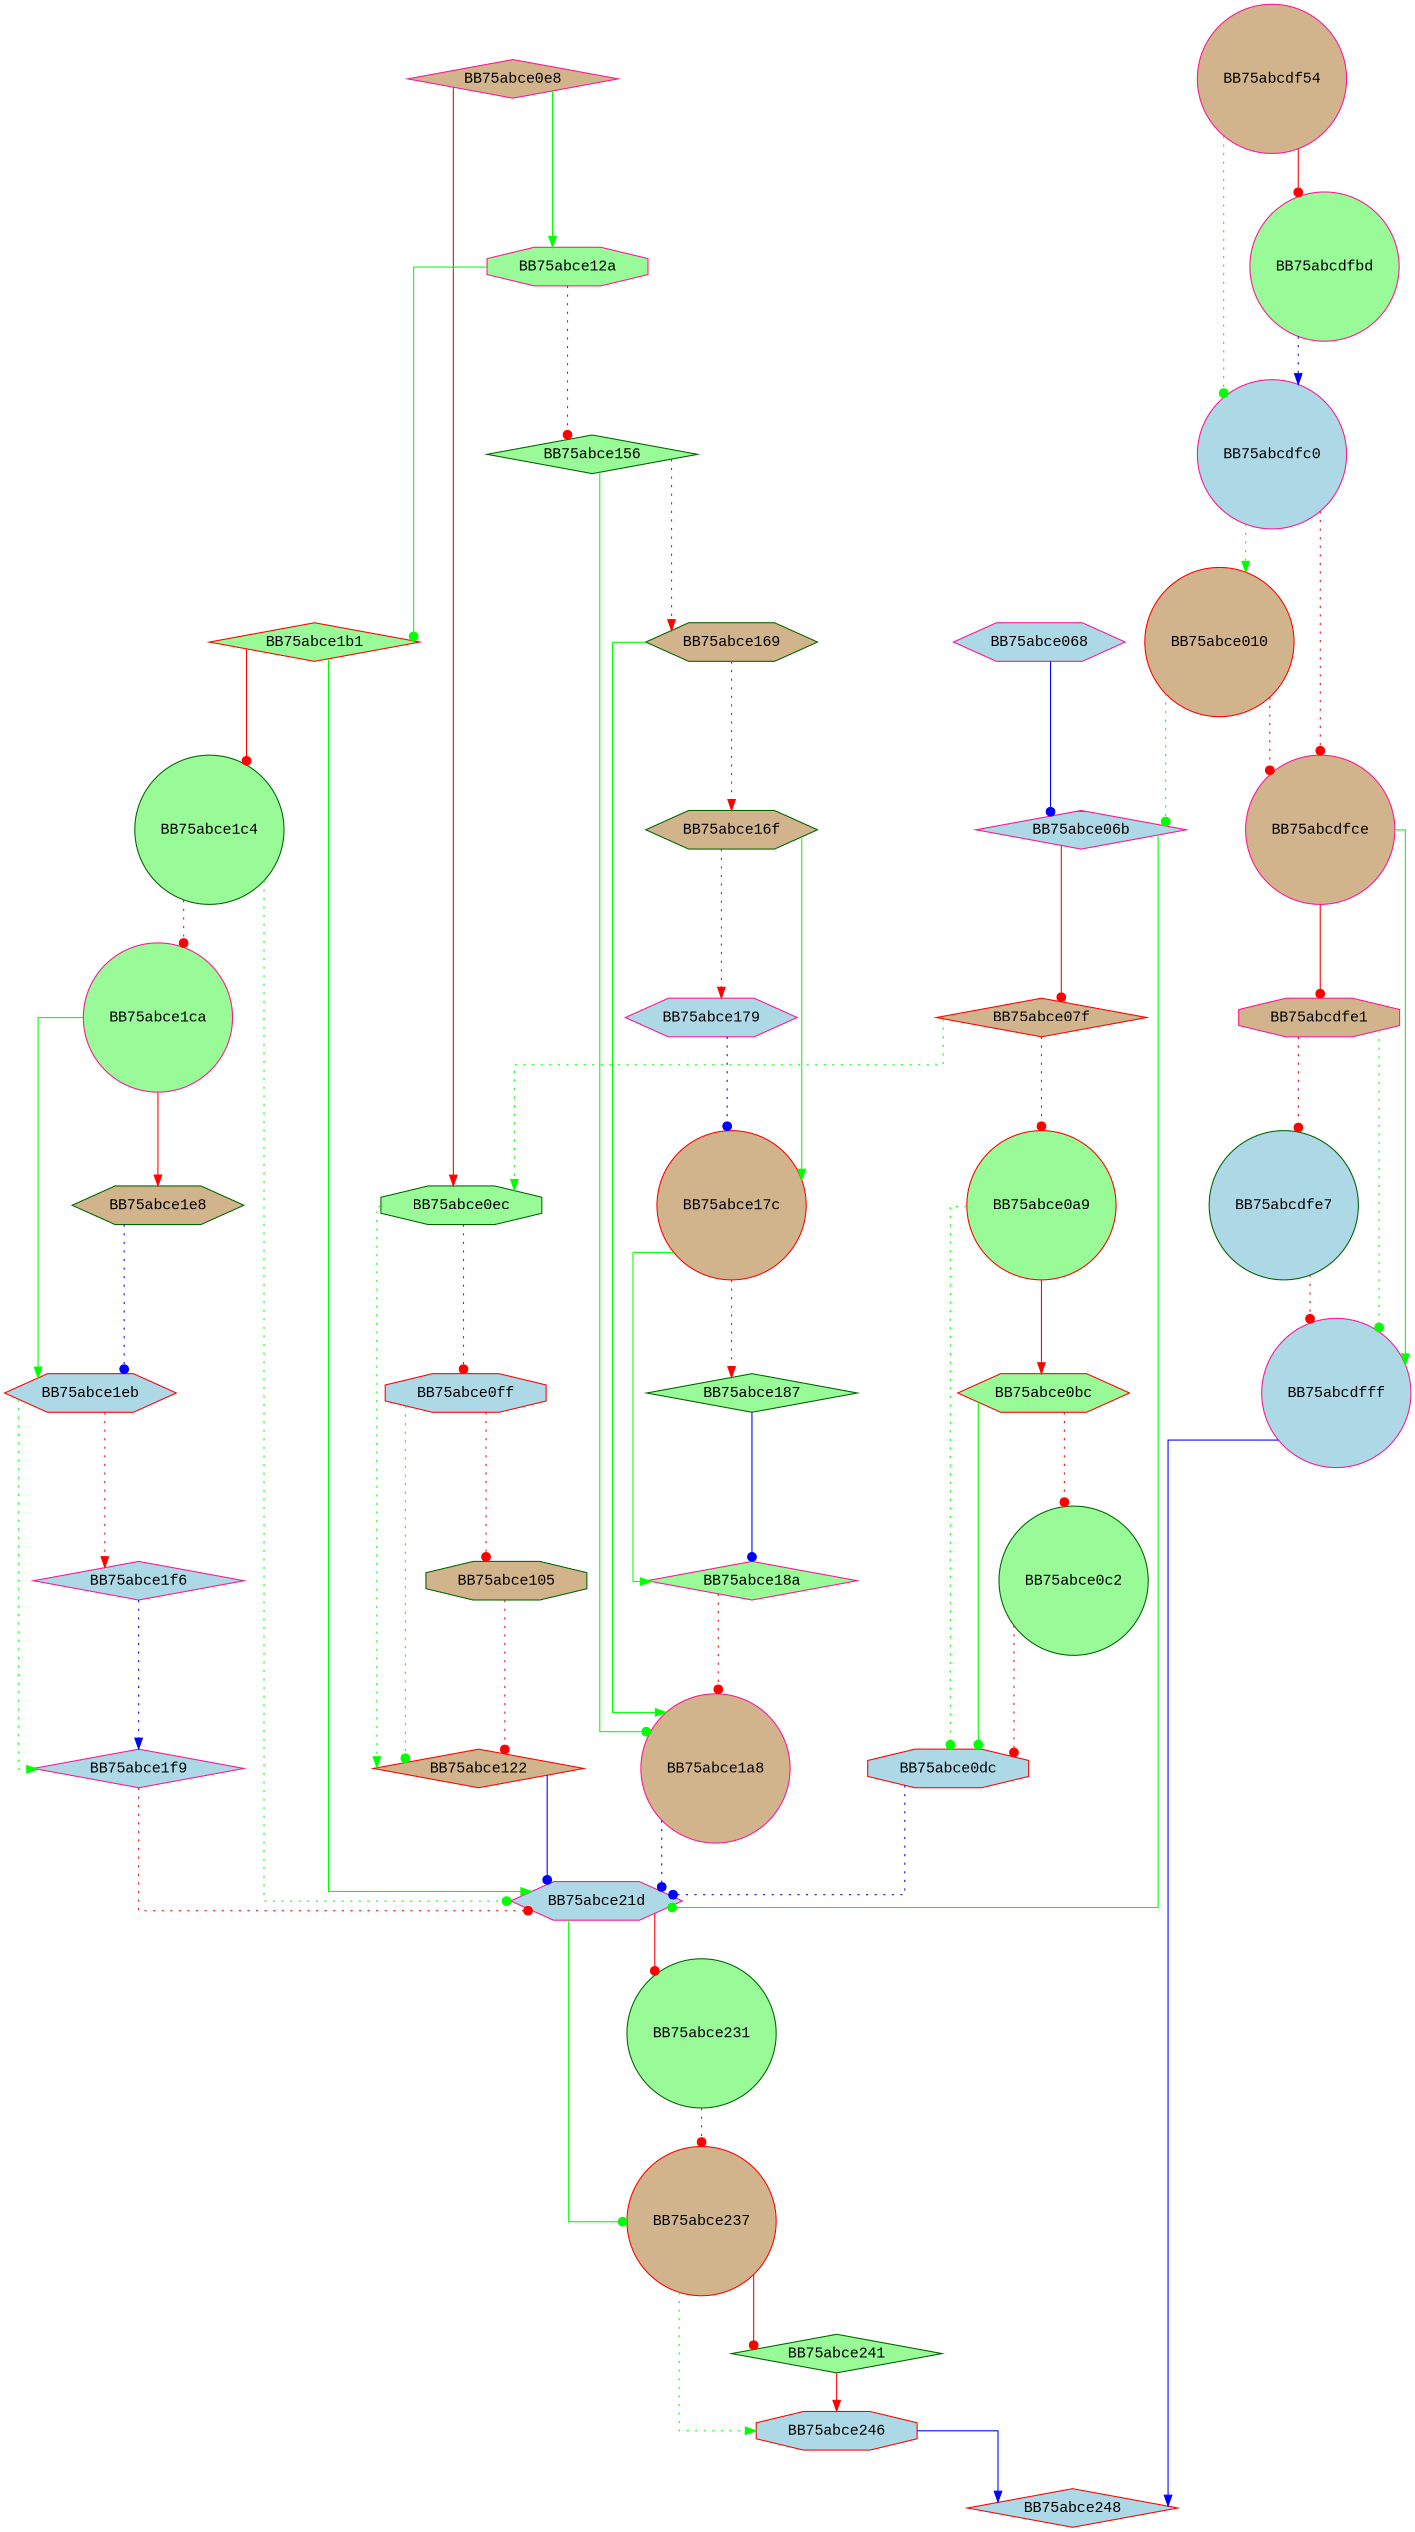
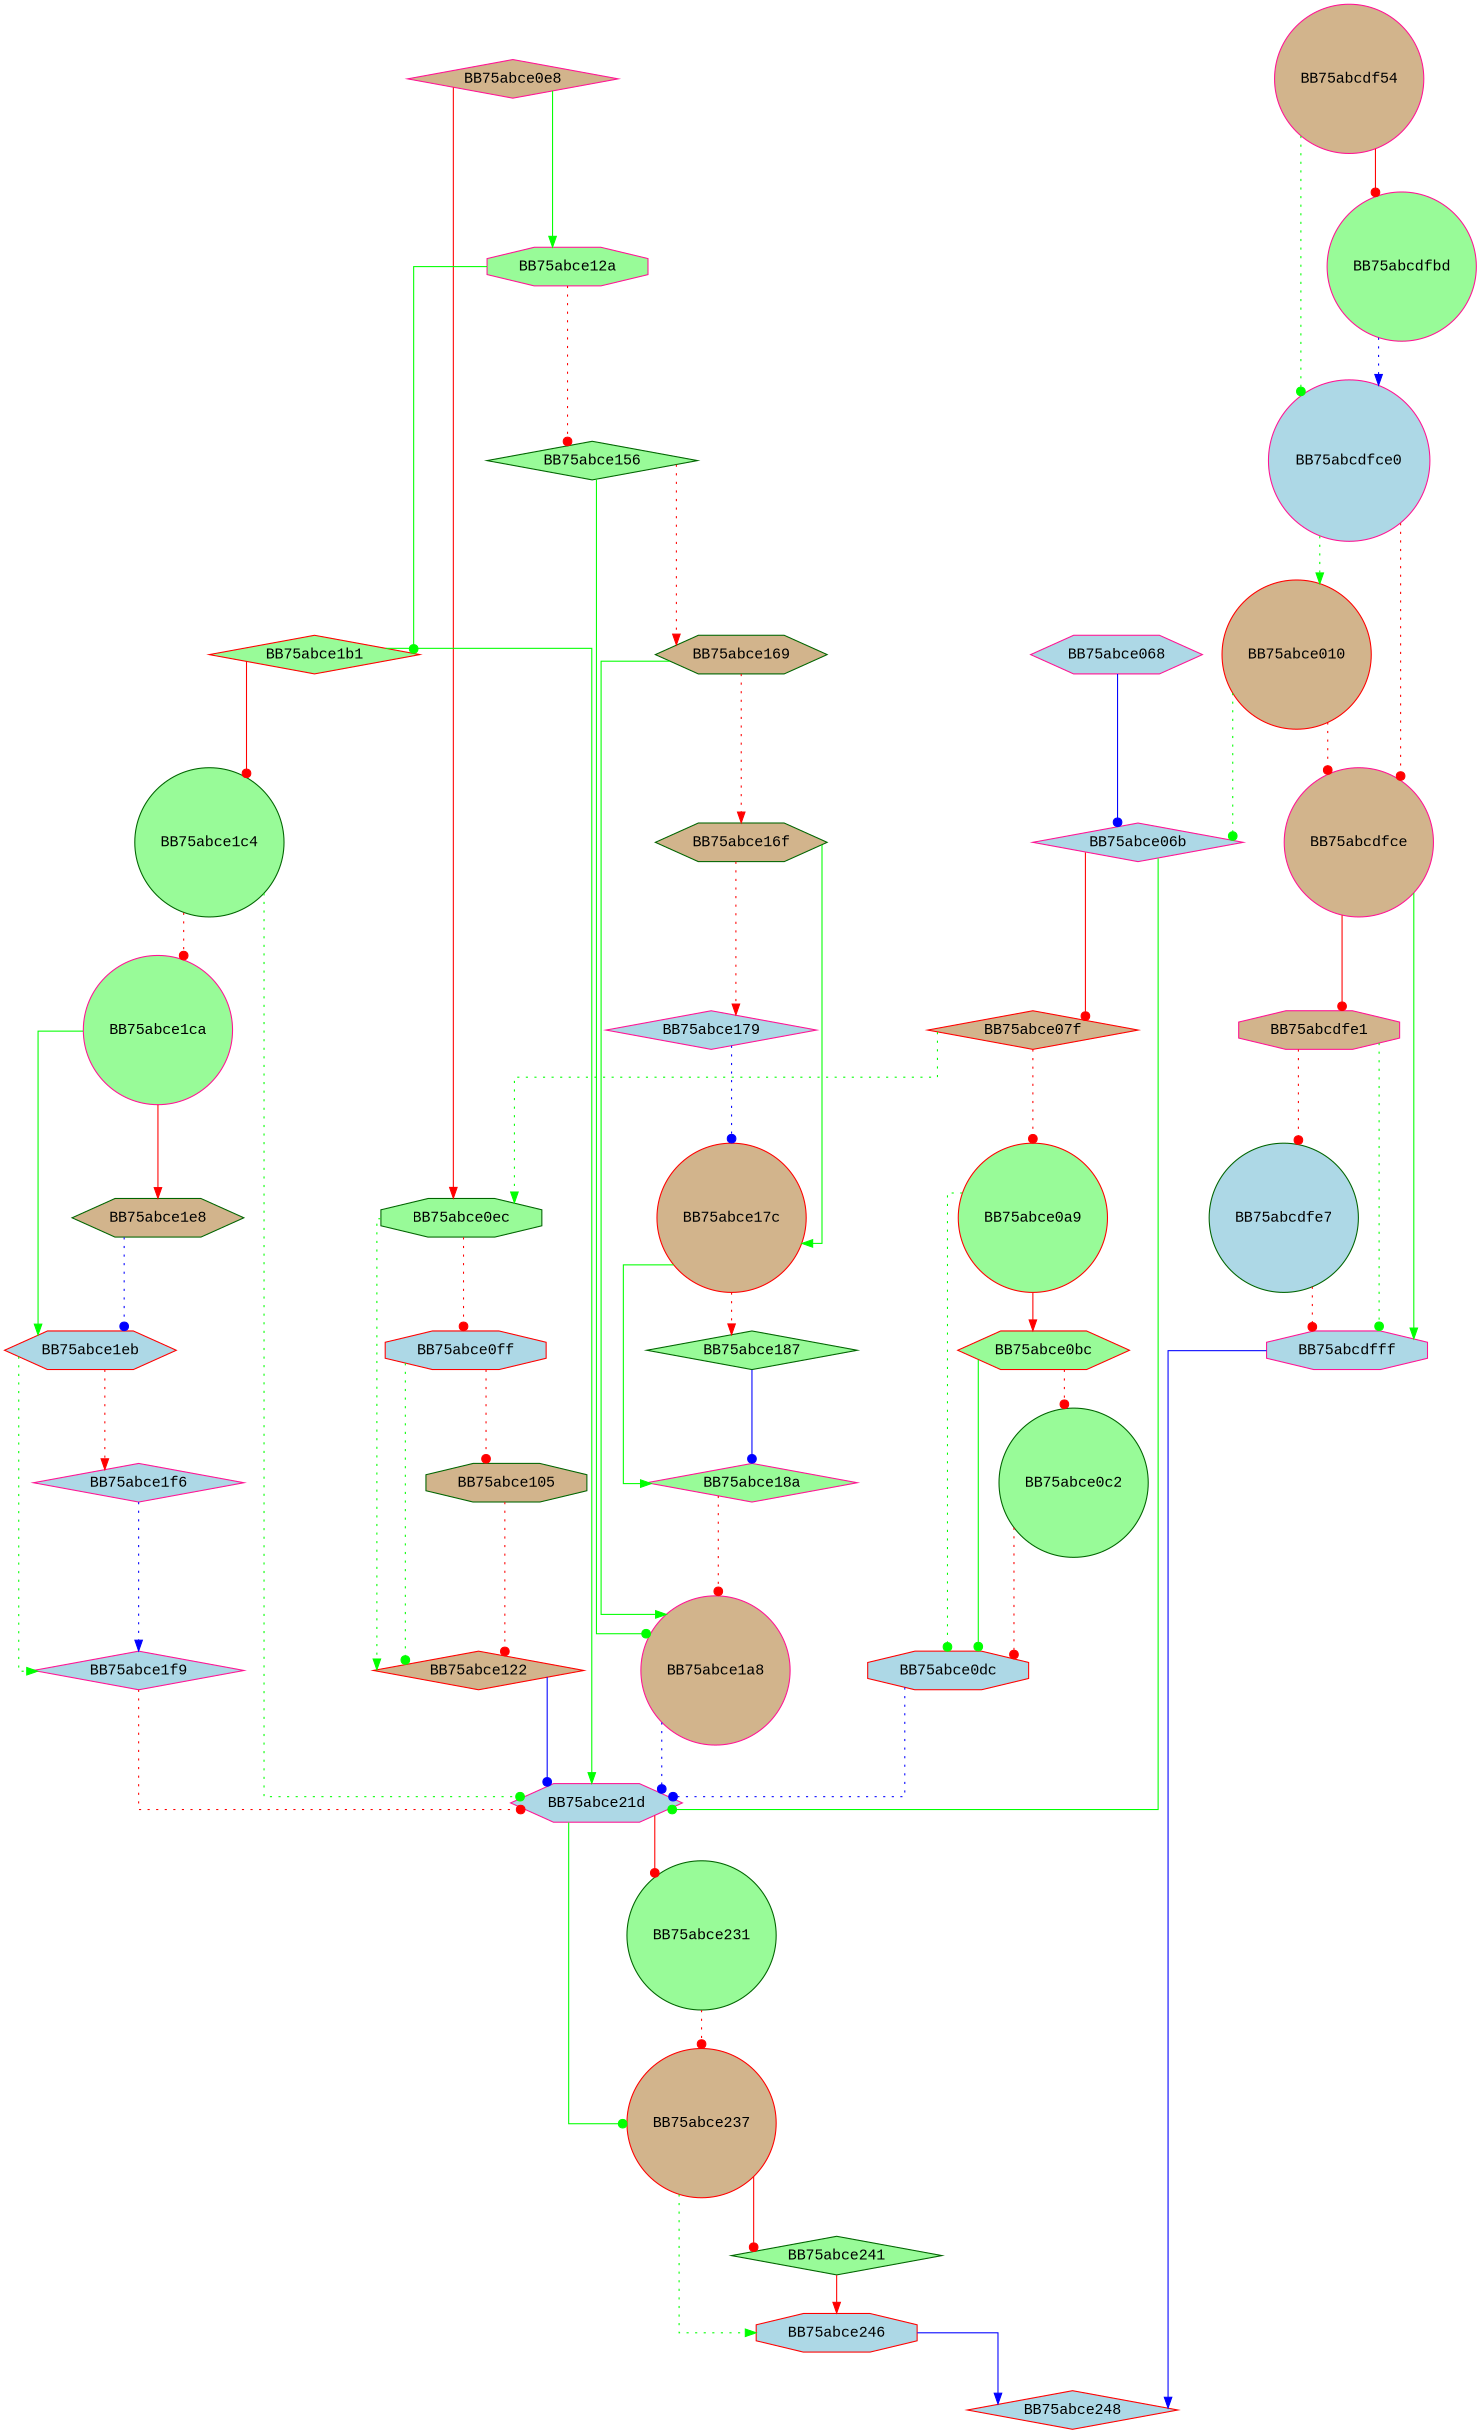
(1272, 454) -> (1349, 461)
(711, 1018) -> (711, 1030)
(1336, 1393) -> (1347, 1350)
